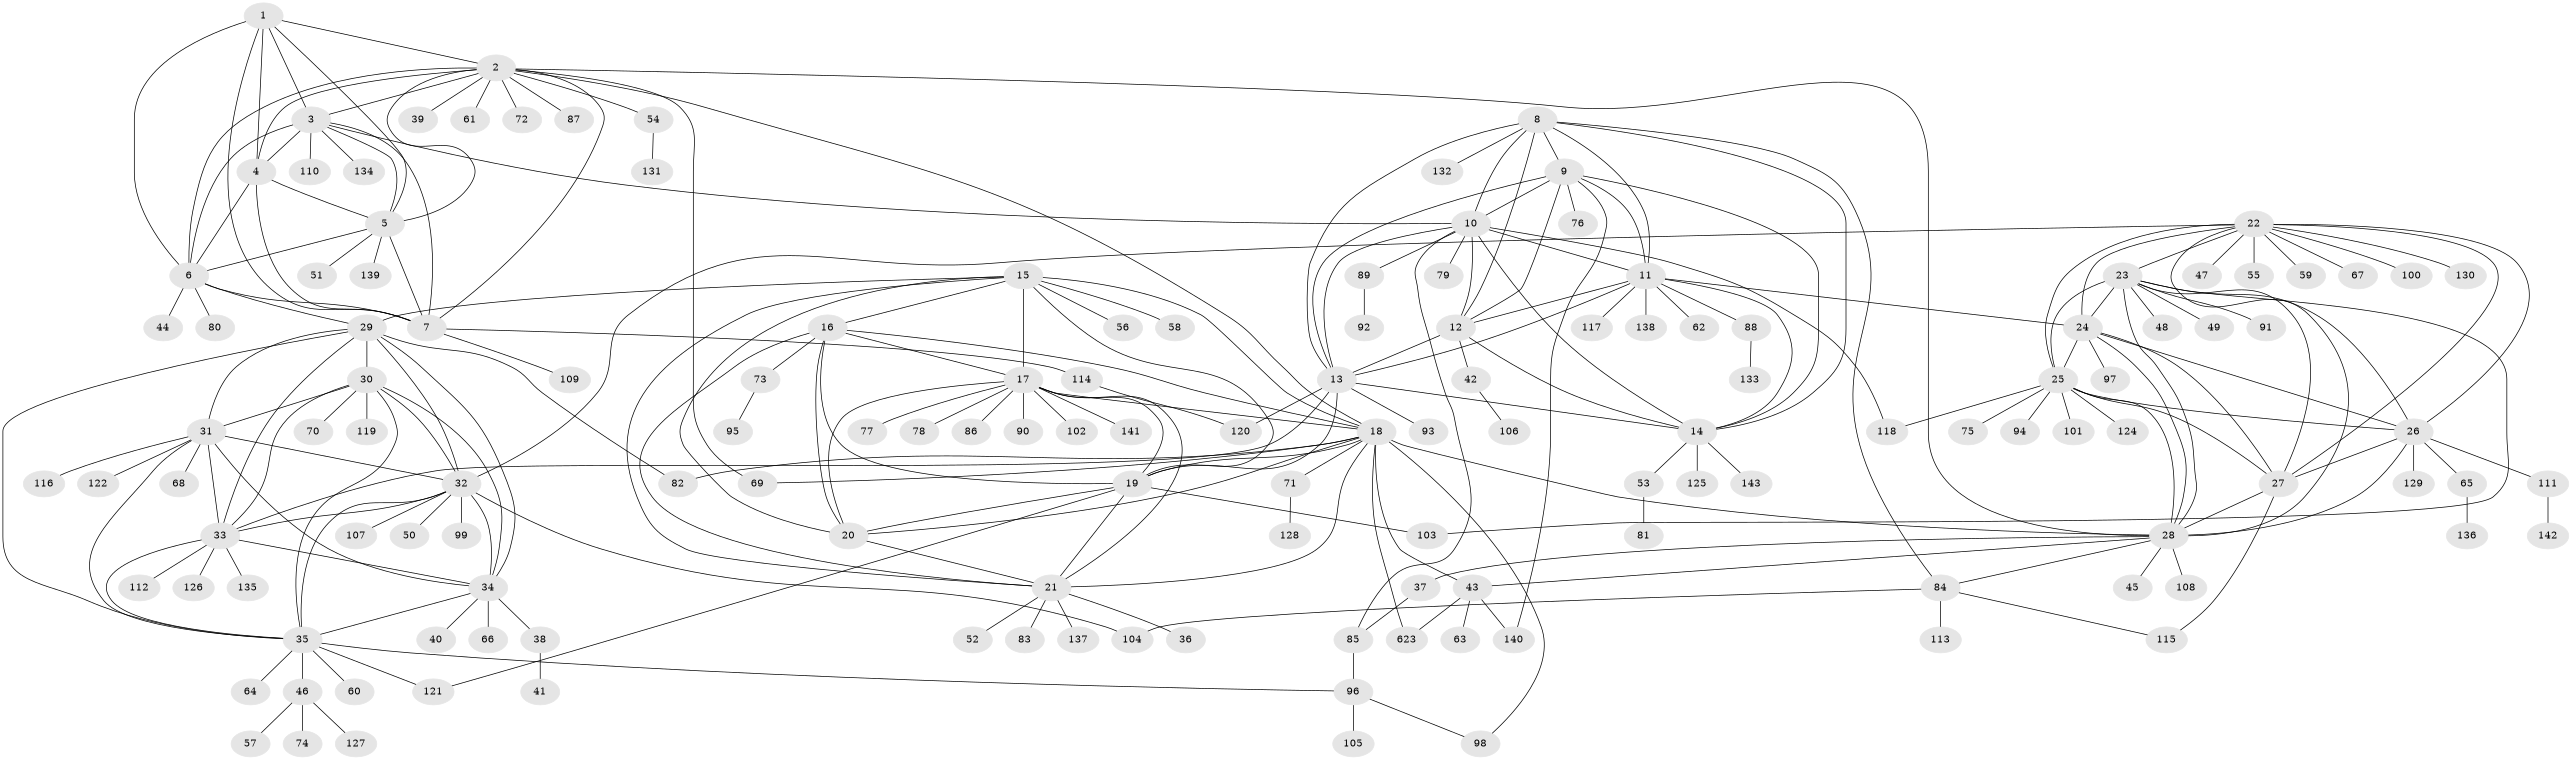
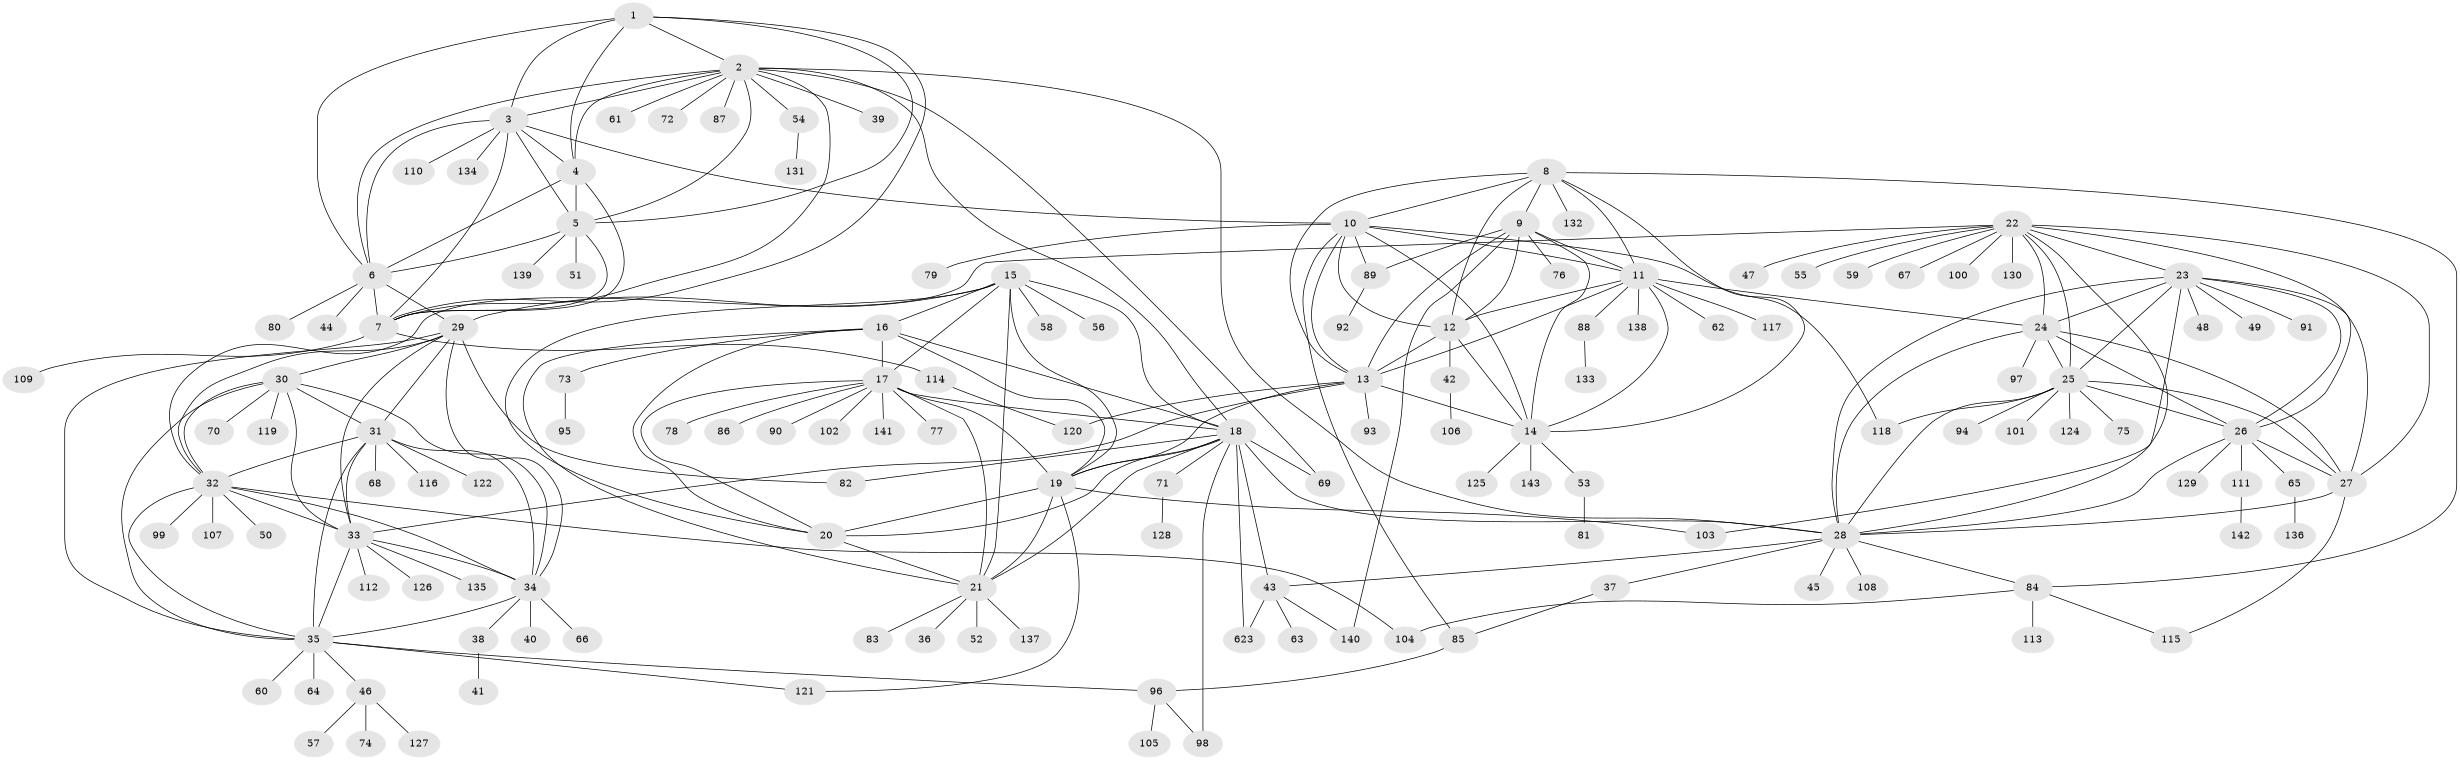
(1521, 196) -> (1441, 249)
